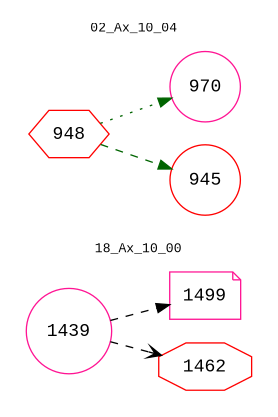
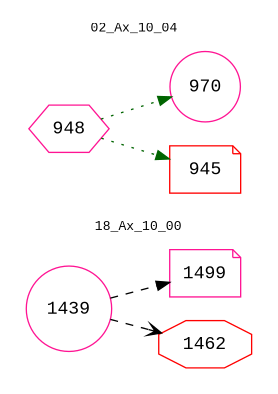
(69, 134) -> (69, 129)
(130, 155) -> (129, 147)
(205, 180) -> (205, 169)
